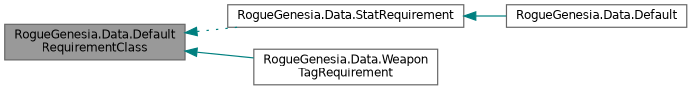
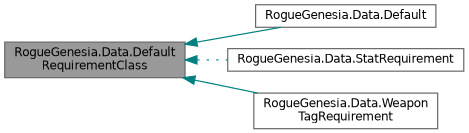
(491, 16) -> (239, 35)
